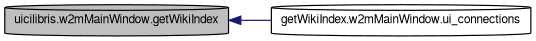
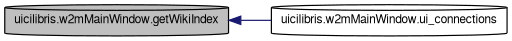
(401, 20) -> (389, 20)
